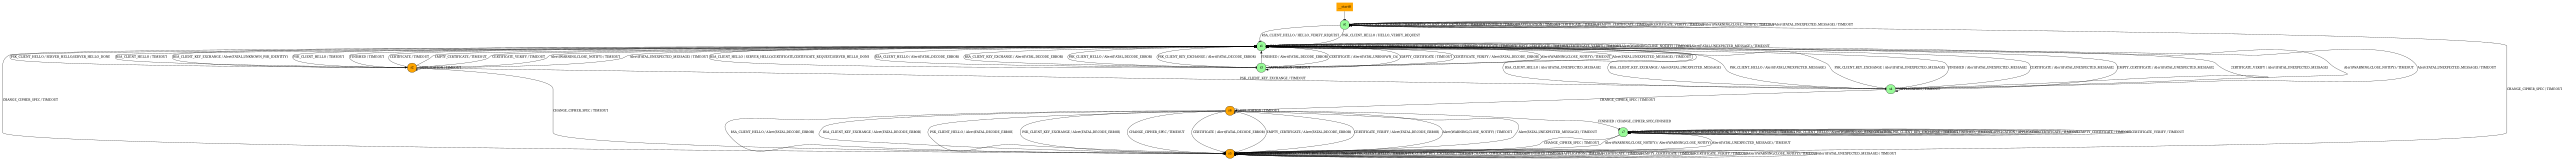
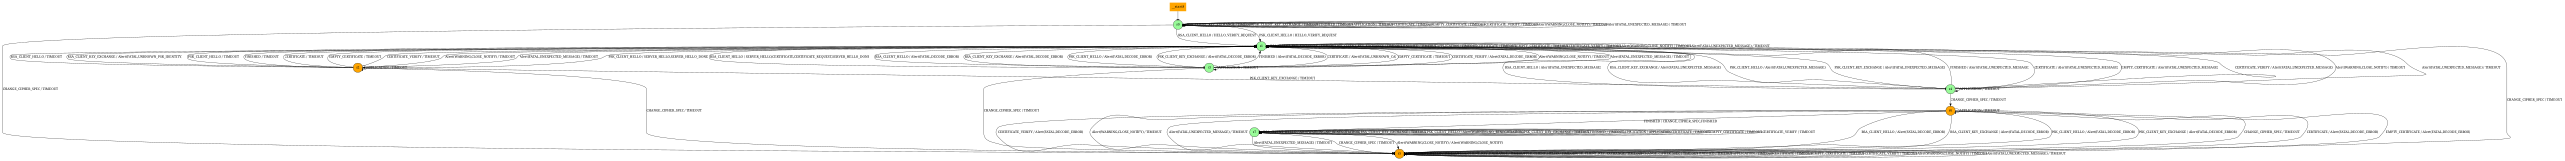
none -> (1035, 147)
